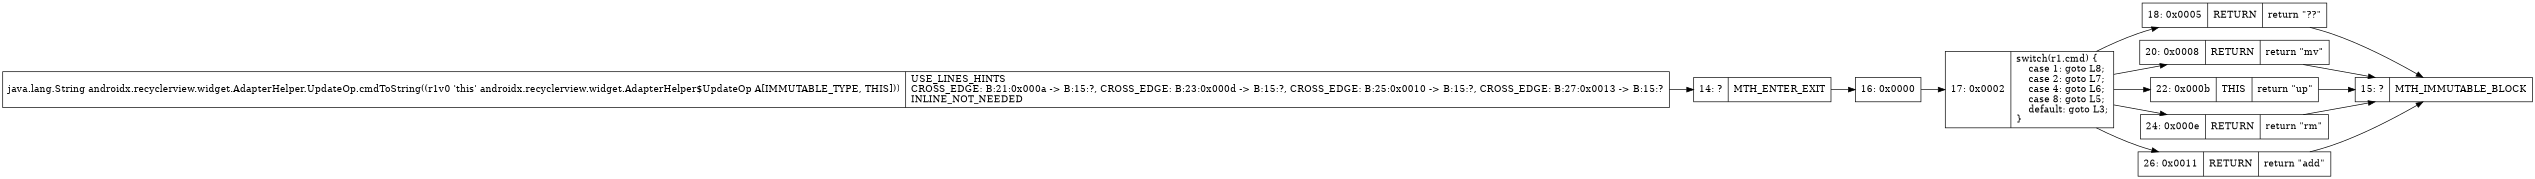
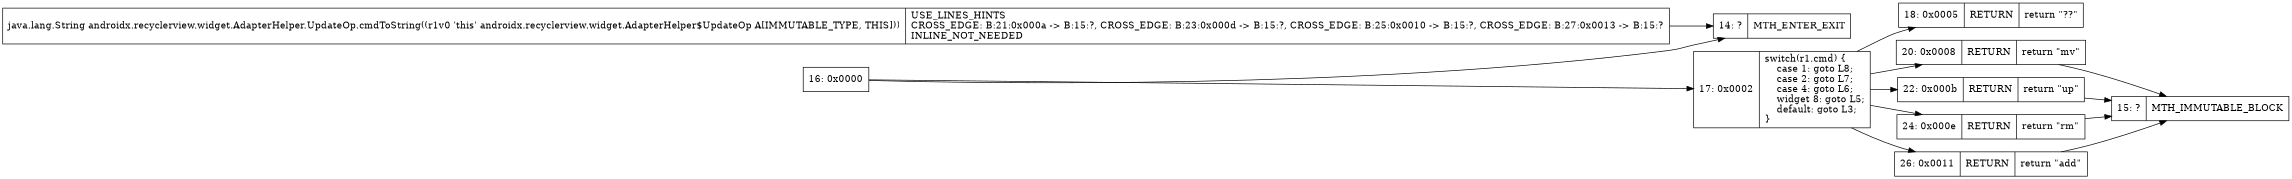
(2365, 47) -> none
(2234, 89) -> (1991, 89)
(1840, 90) -> (1295, 78)
(2061, 99) -> (1815, 99)
